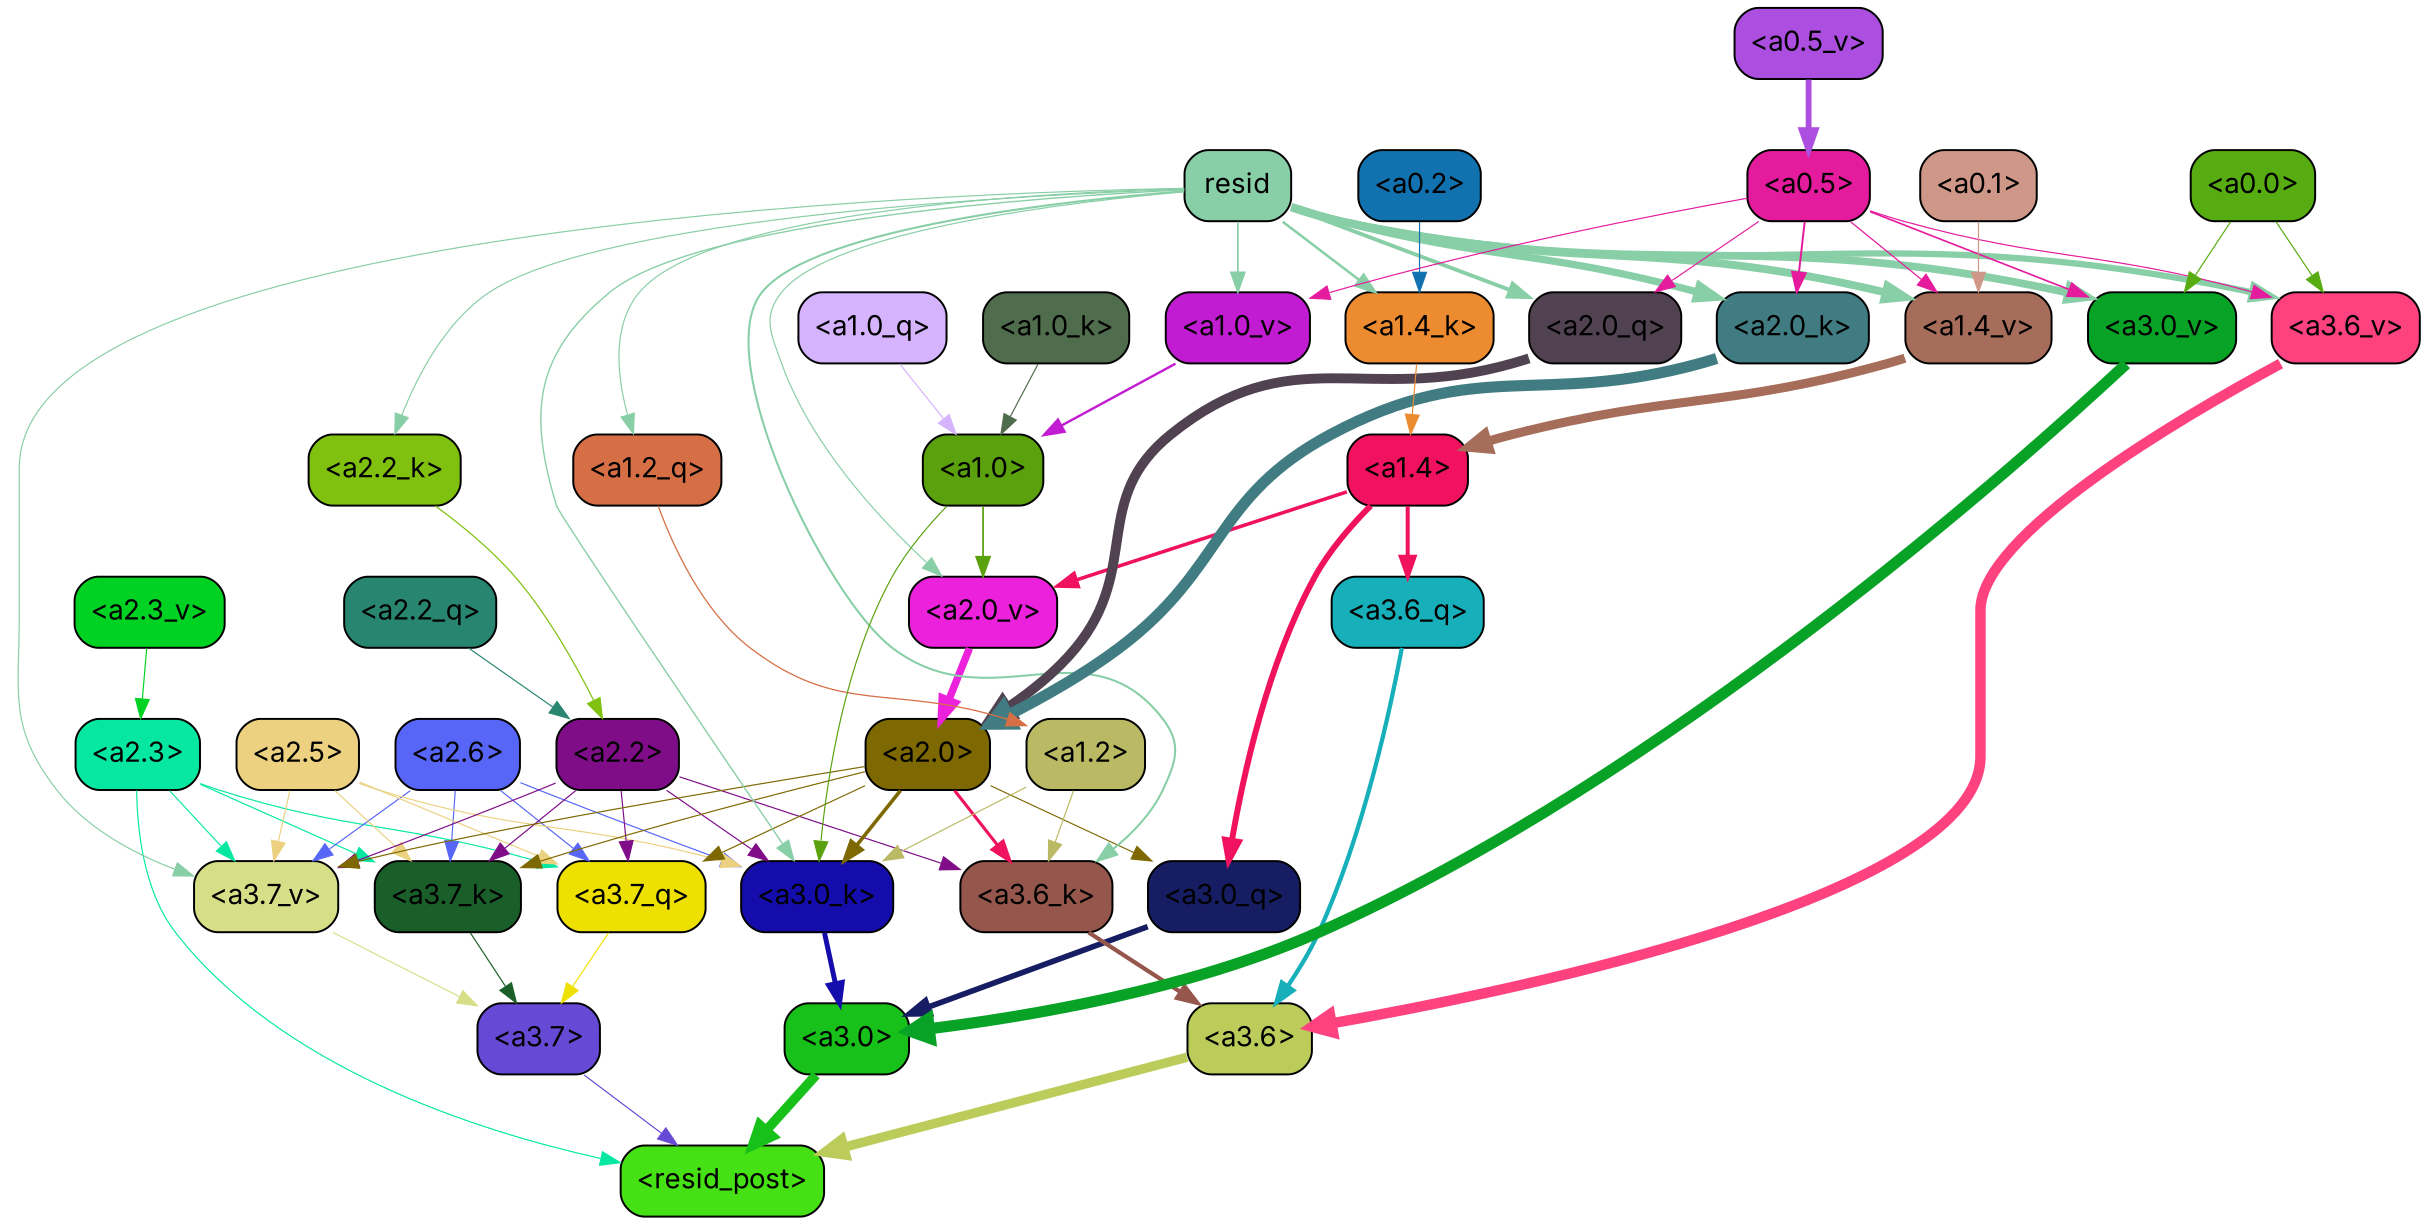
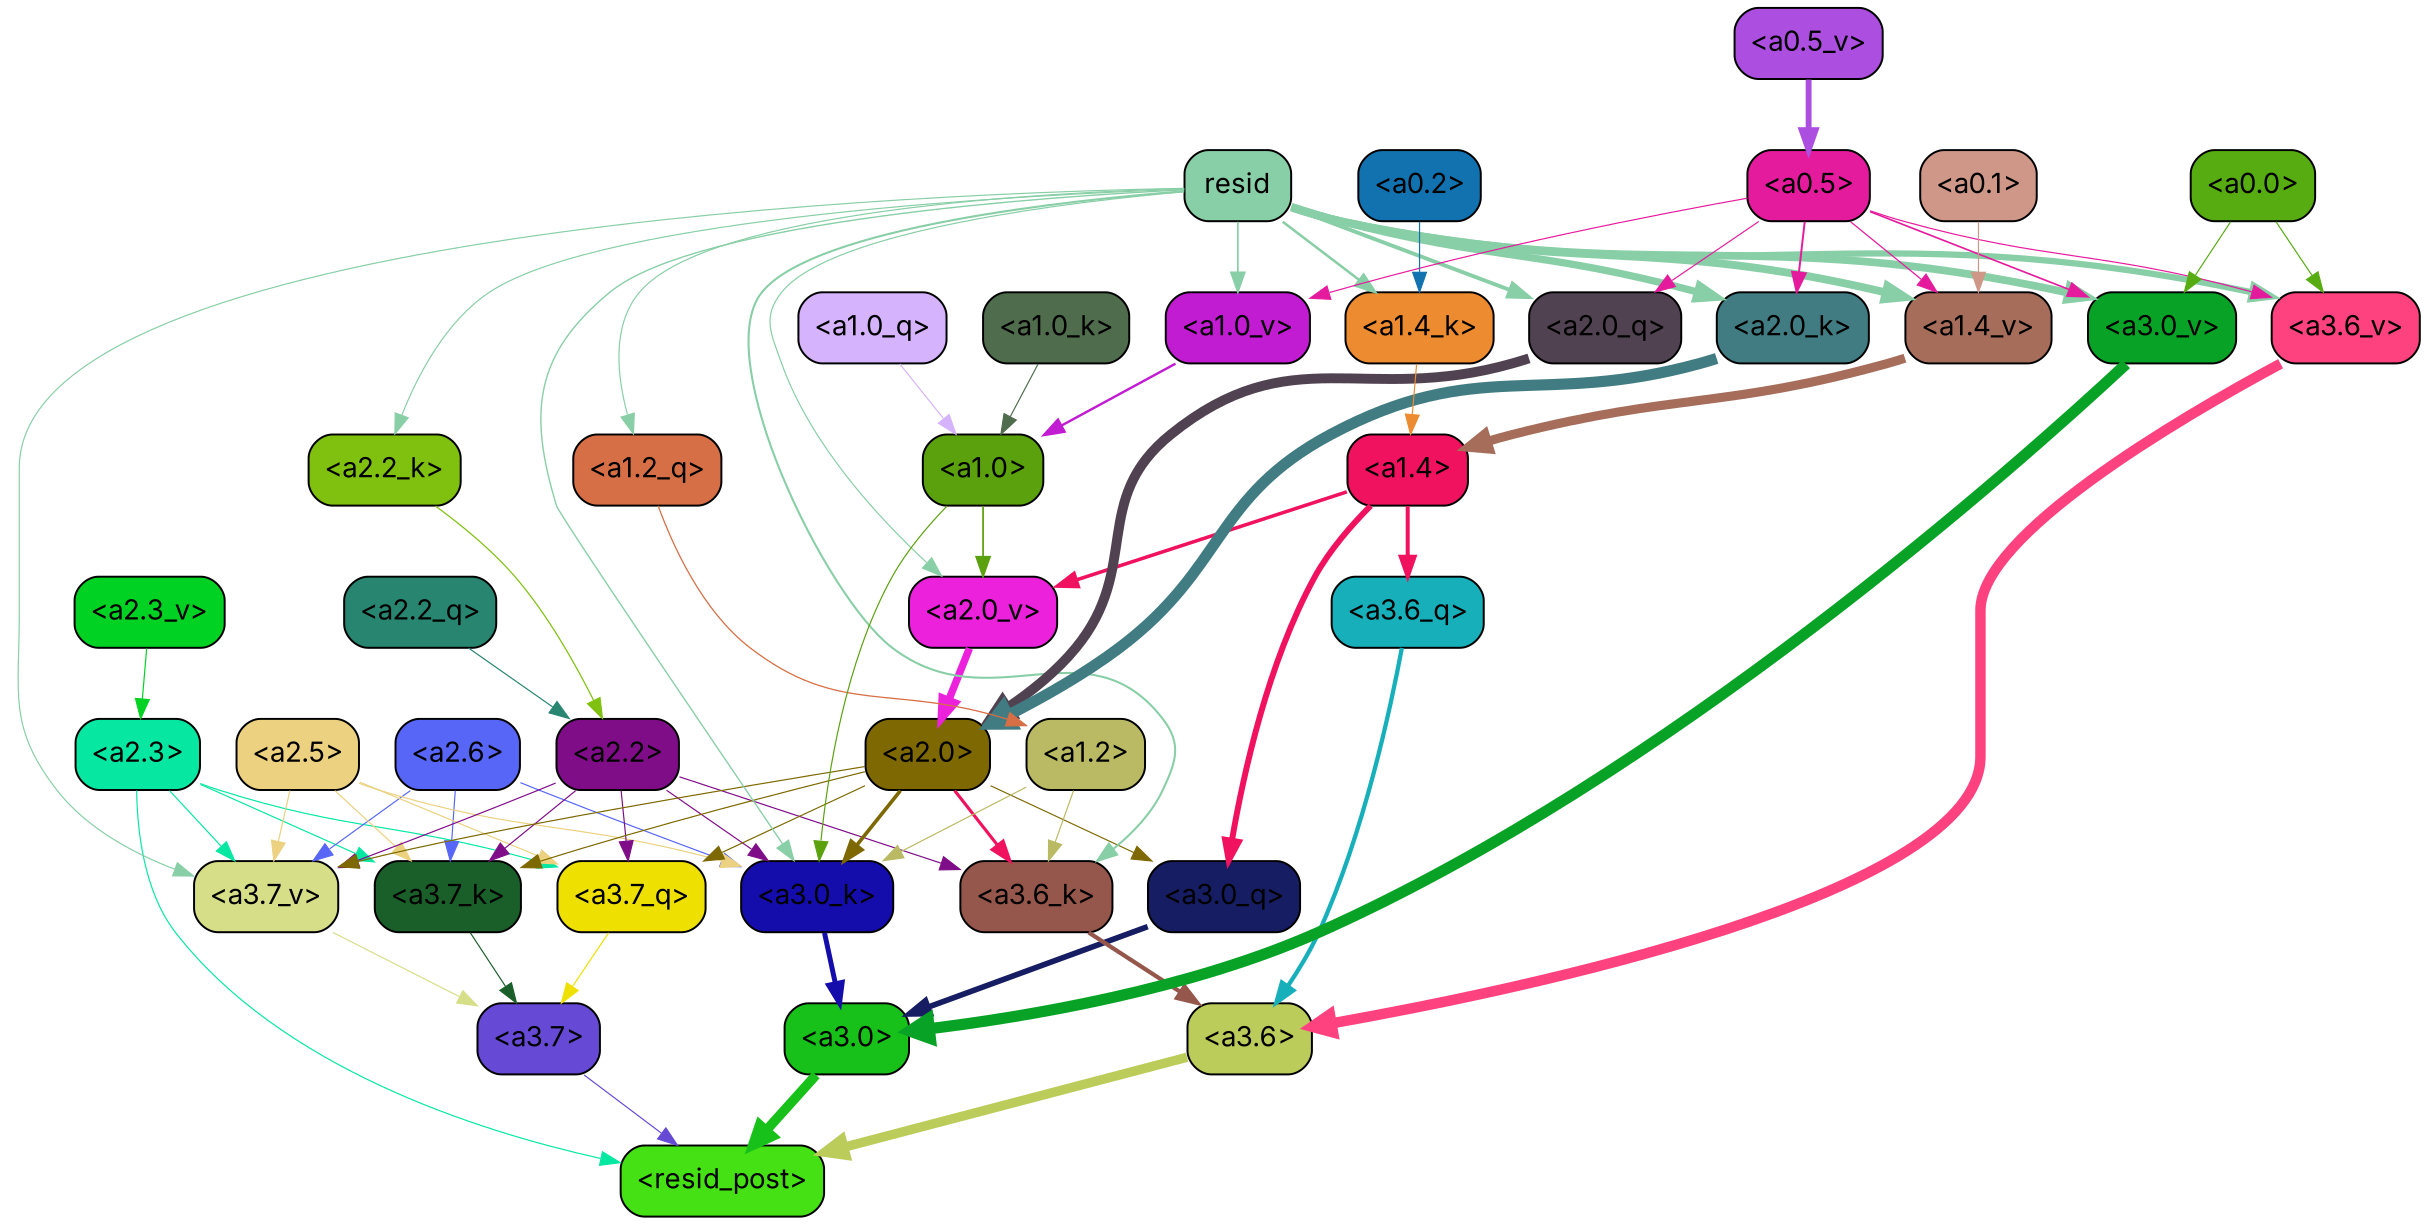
(526, 811) -> none
